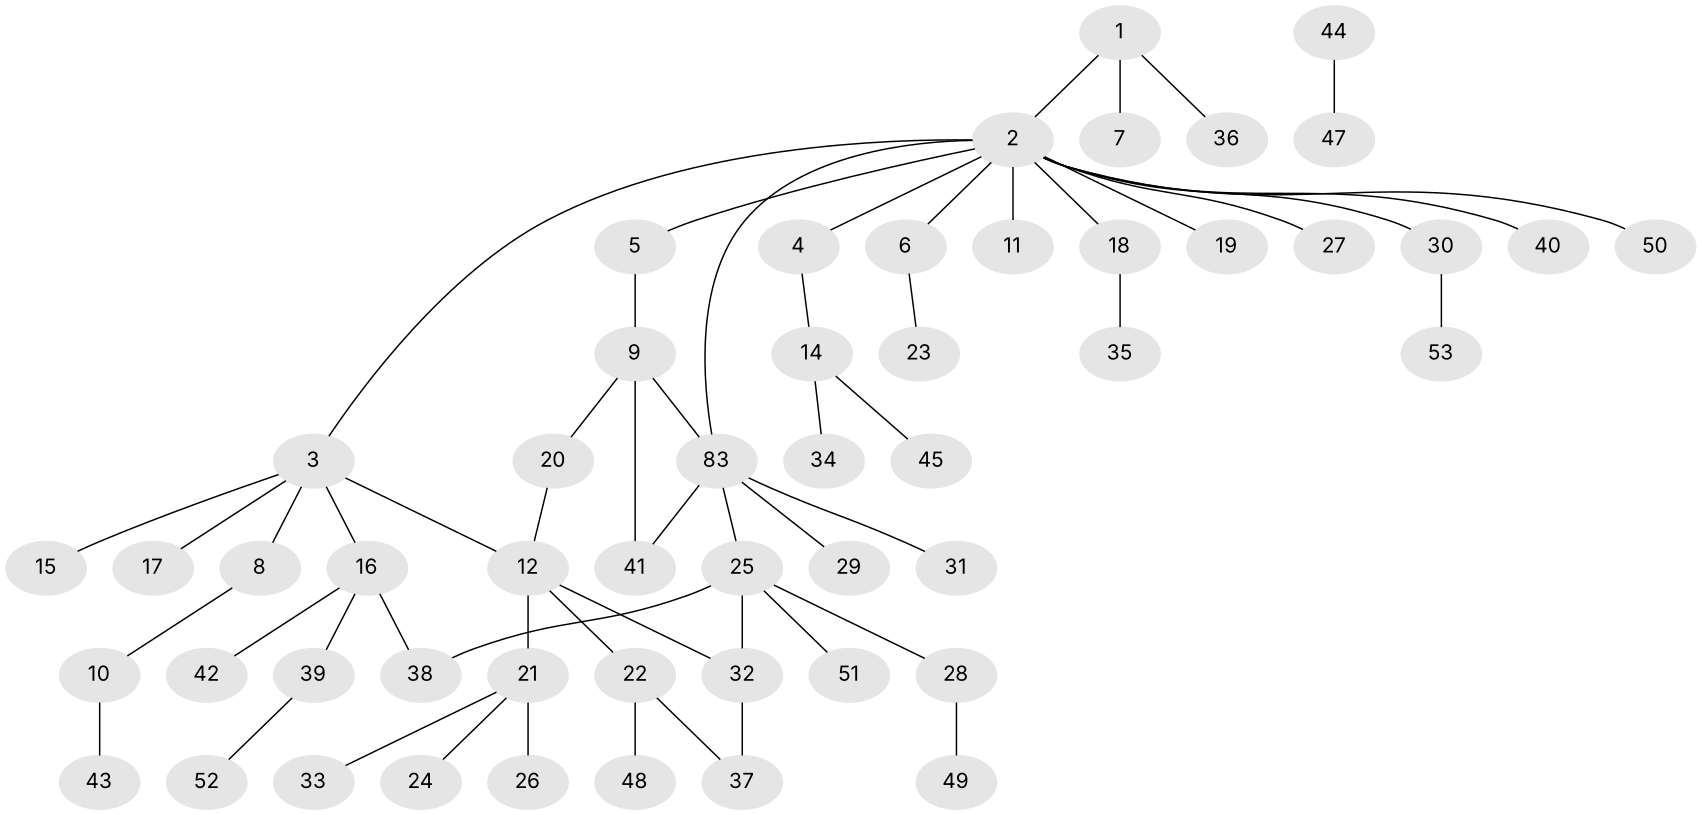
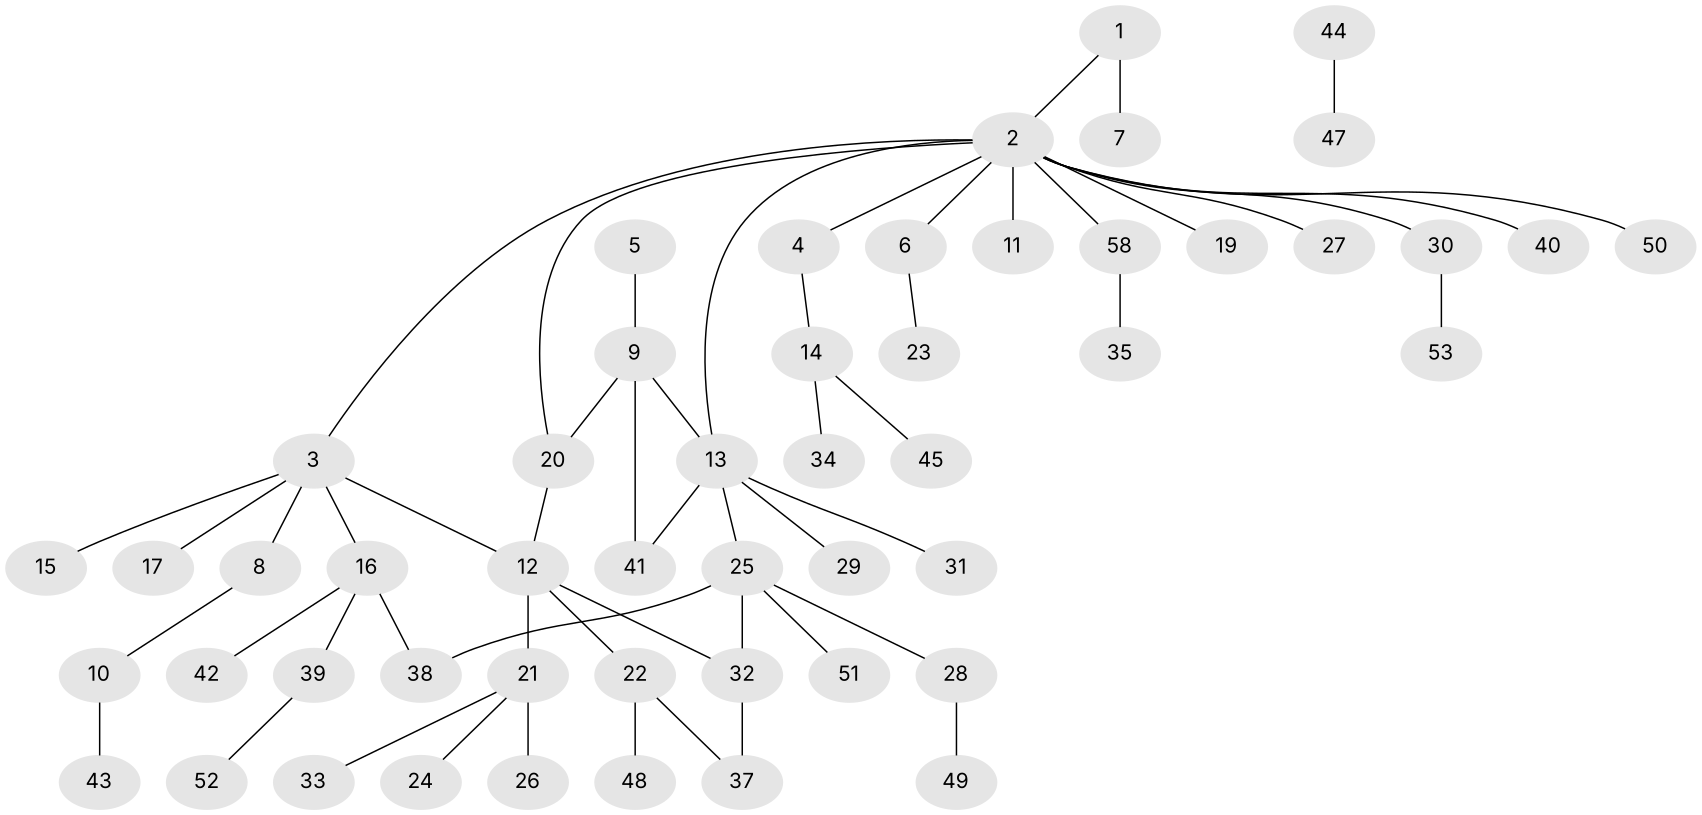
(1227, 140) -> none
(820, 185) -> (604, 205)
(1120, 247) -> (1120, 247)
(717, 461) -> (717, 461)
